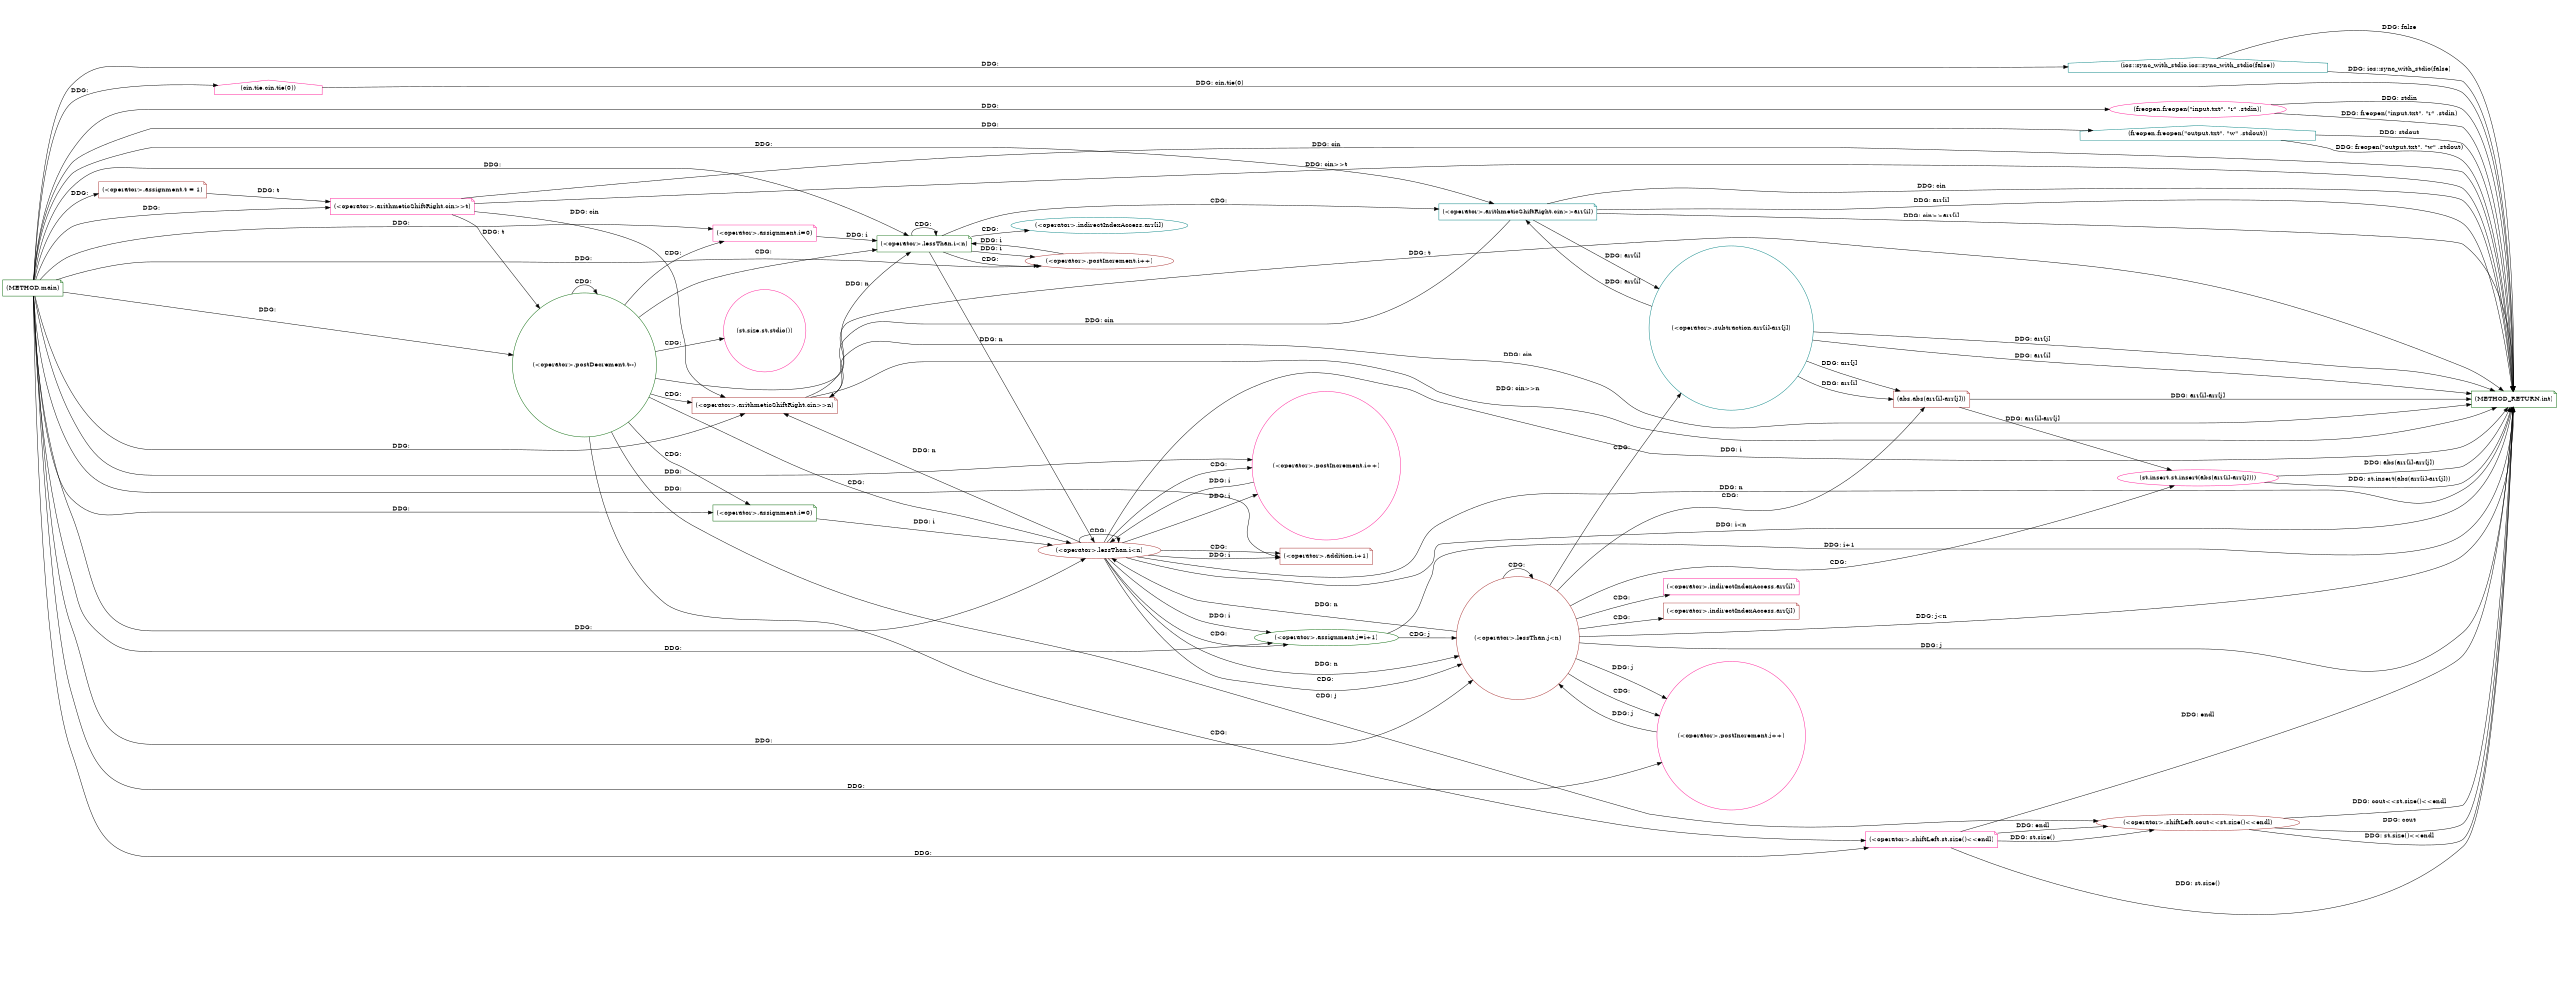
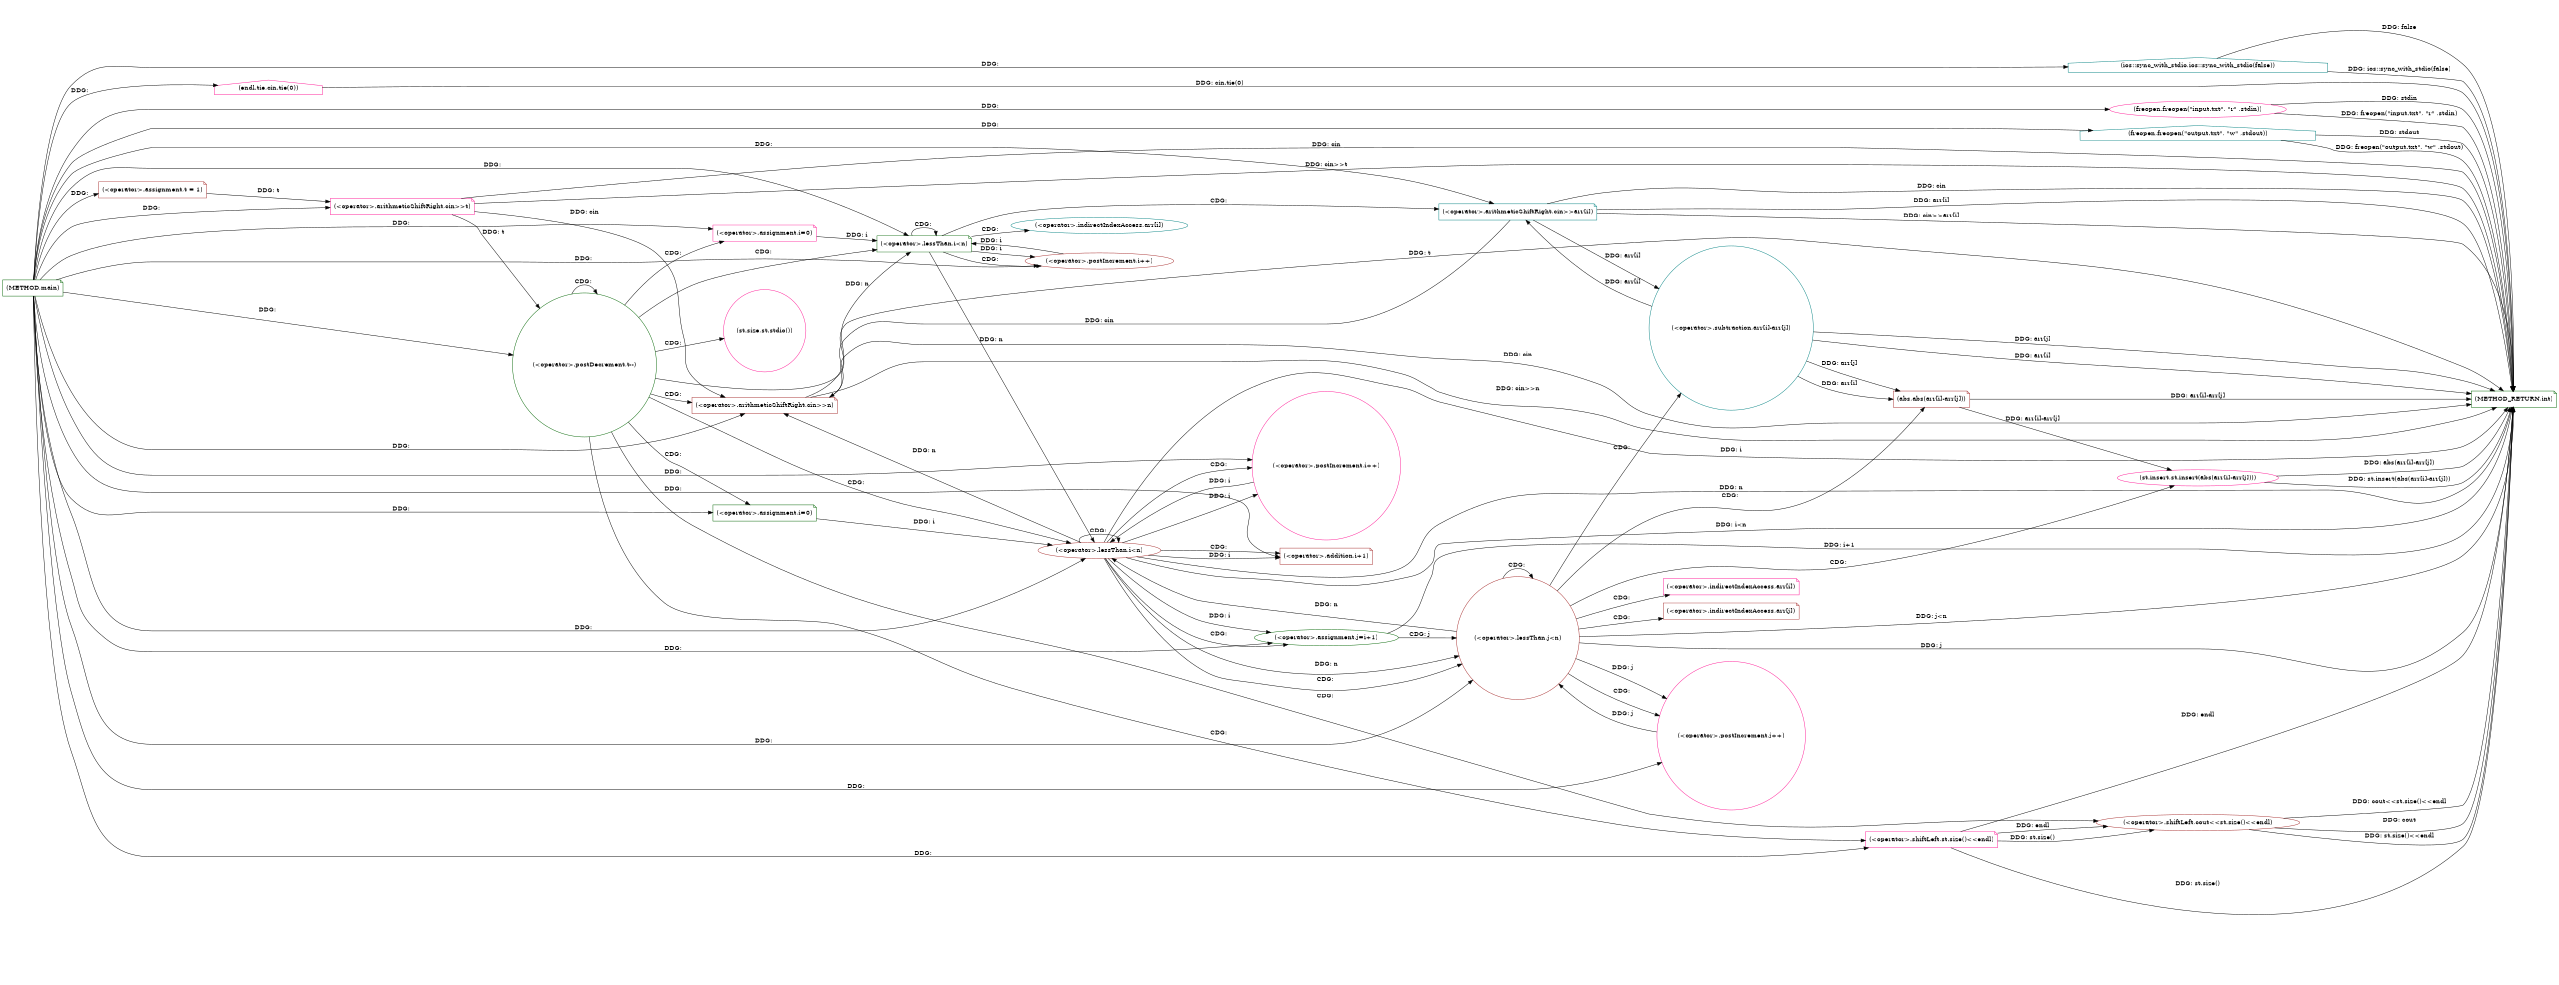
(268, 88) -> (268, 88)
(1326, 696) -> (1326, 696)
